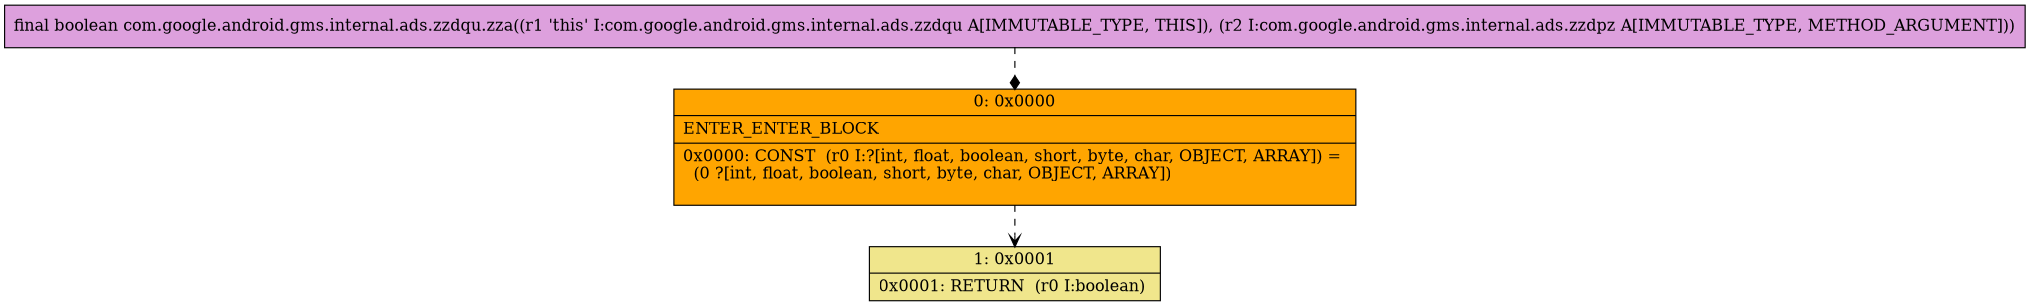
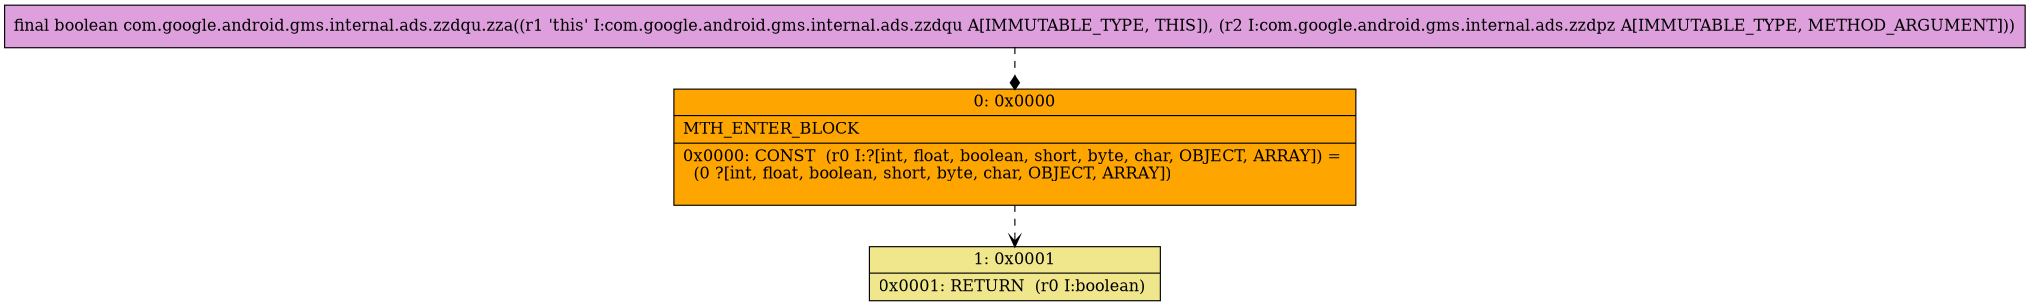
(781, 129) -> (772, 129)
